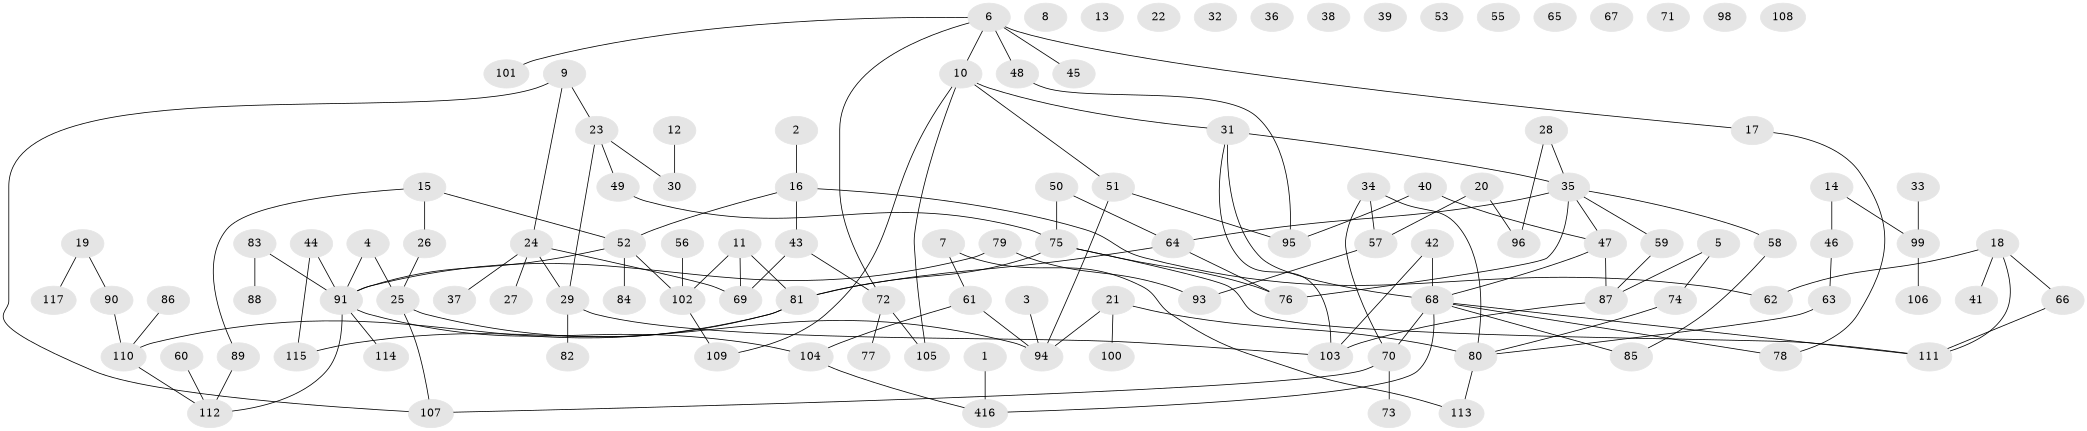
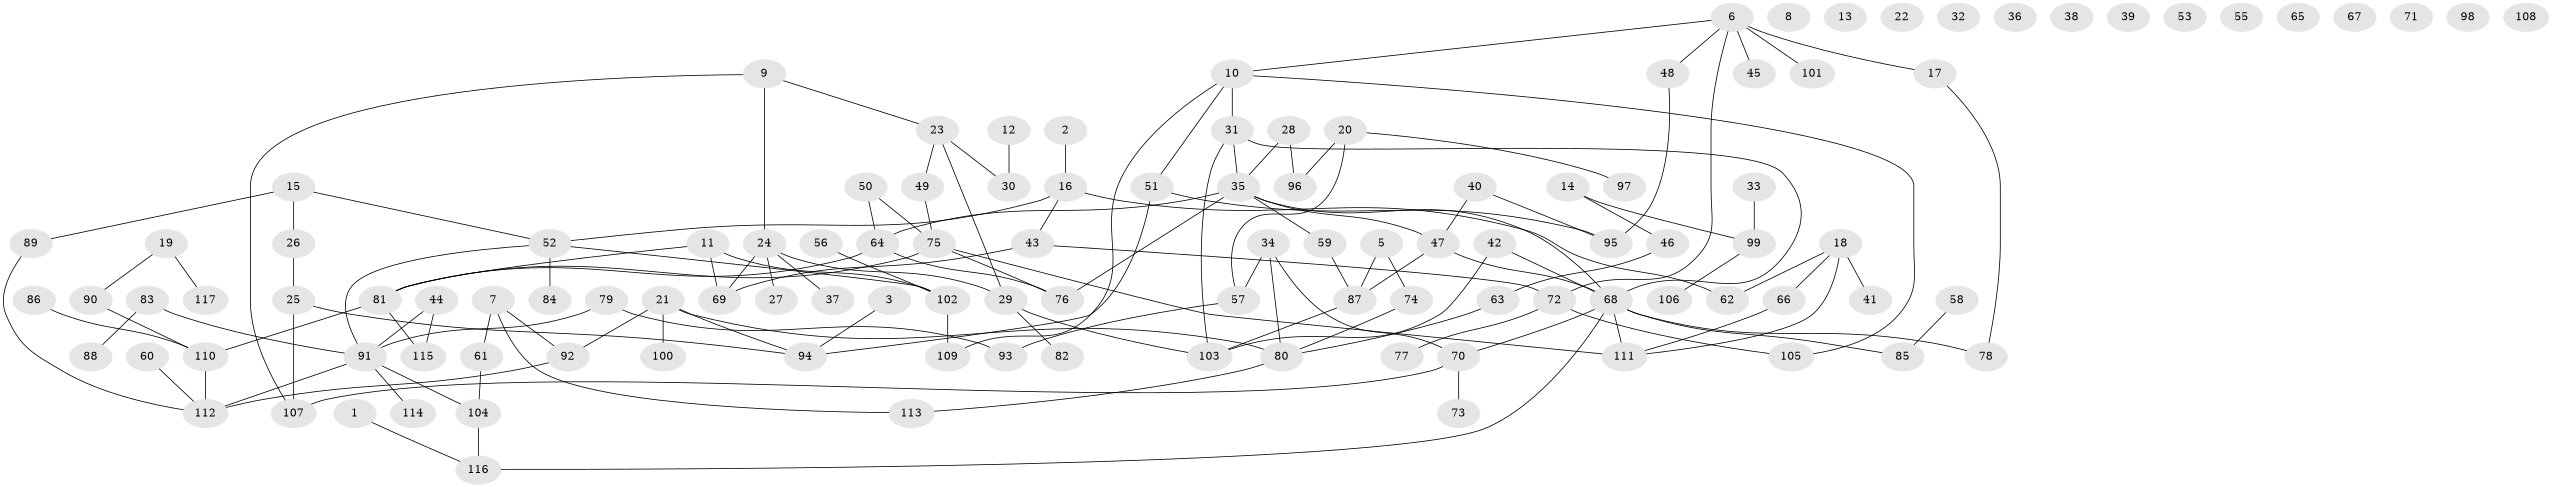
none -> (1625, 187)
(1675, 209) -> (1438, 210)
(368, 244) -> none
(1006, 329) -> none
none -> (568, 357)
(985, 413) -> (478, 470)
